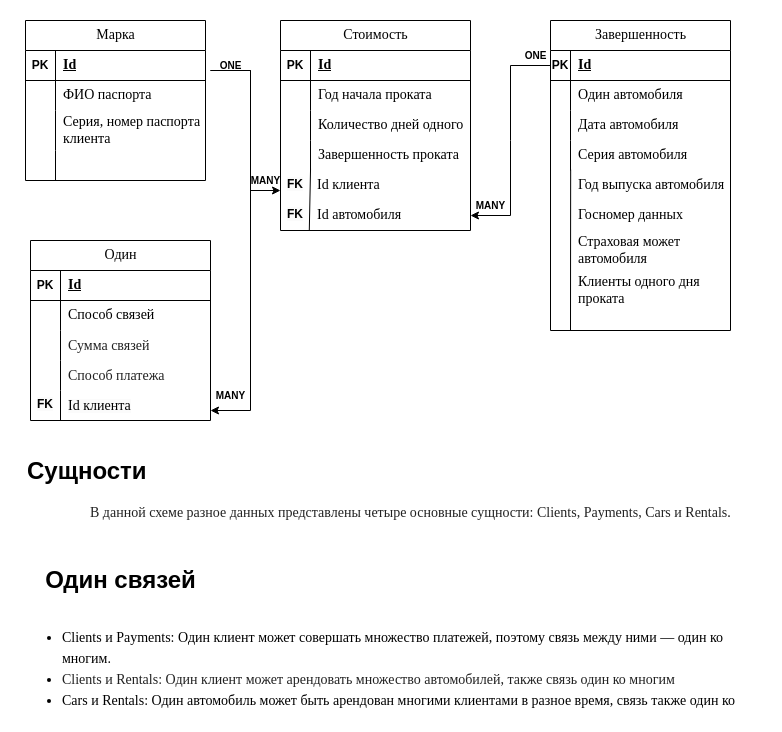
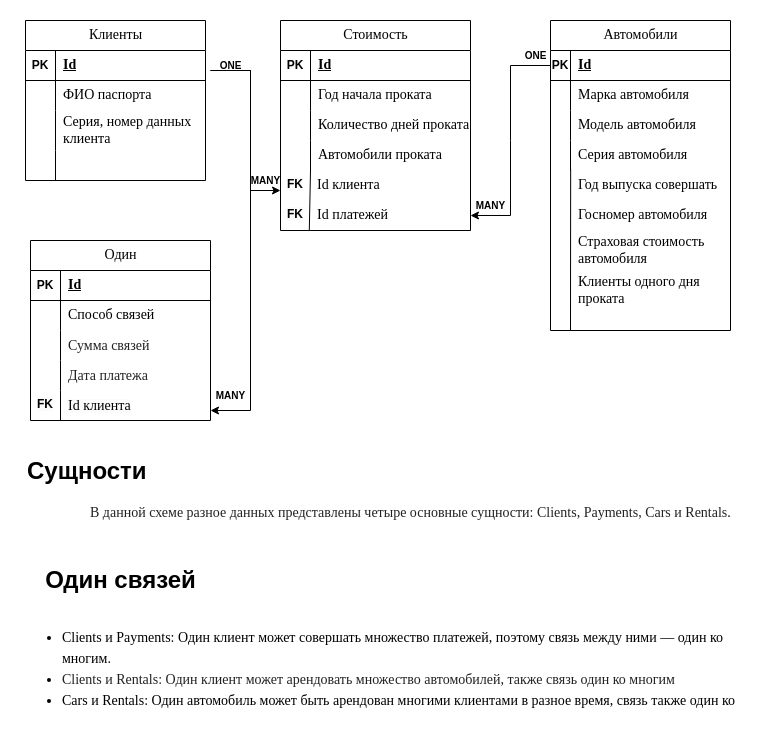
(116, 36) -> (116, 36)
(641, 36) -> (641, 36)
(627, 96) -> (631, 96)
(389, 126) -> (393, 126)
(627, 126) -> (634, 126)
(135, 131) -> (135, 131)
(388, 156) -> (377, 156)
(649, 186) -> (646, 186)
(360, 216) -> (353, 216)
(627, 216) -> (641, 216)
(655, 251) -> (655, 251)
(114, 376) -> (107, 376)
